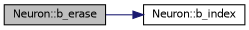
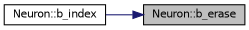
(119, 15) -> (119, 15)
